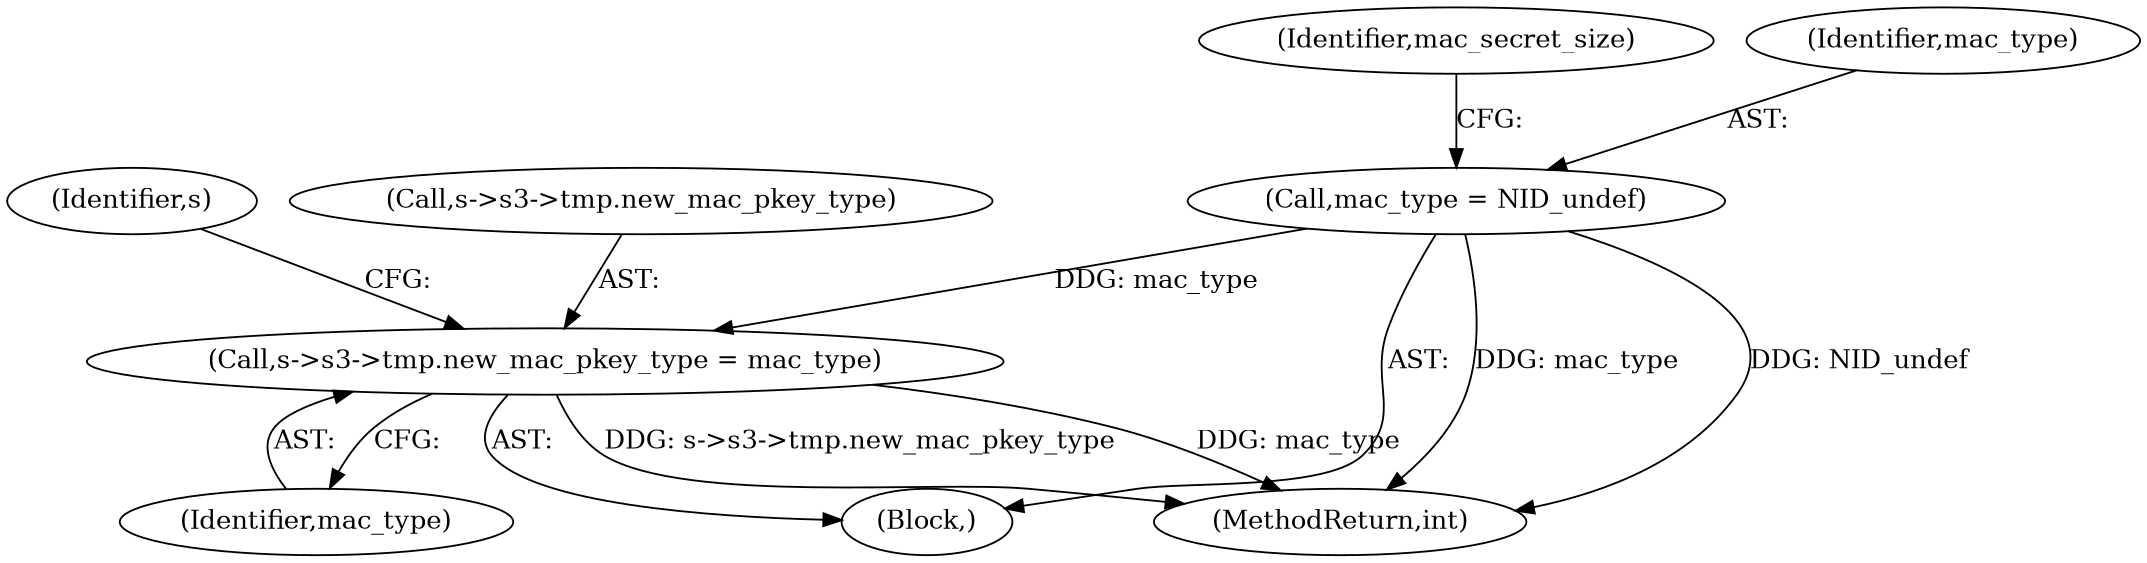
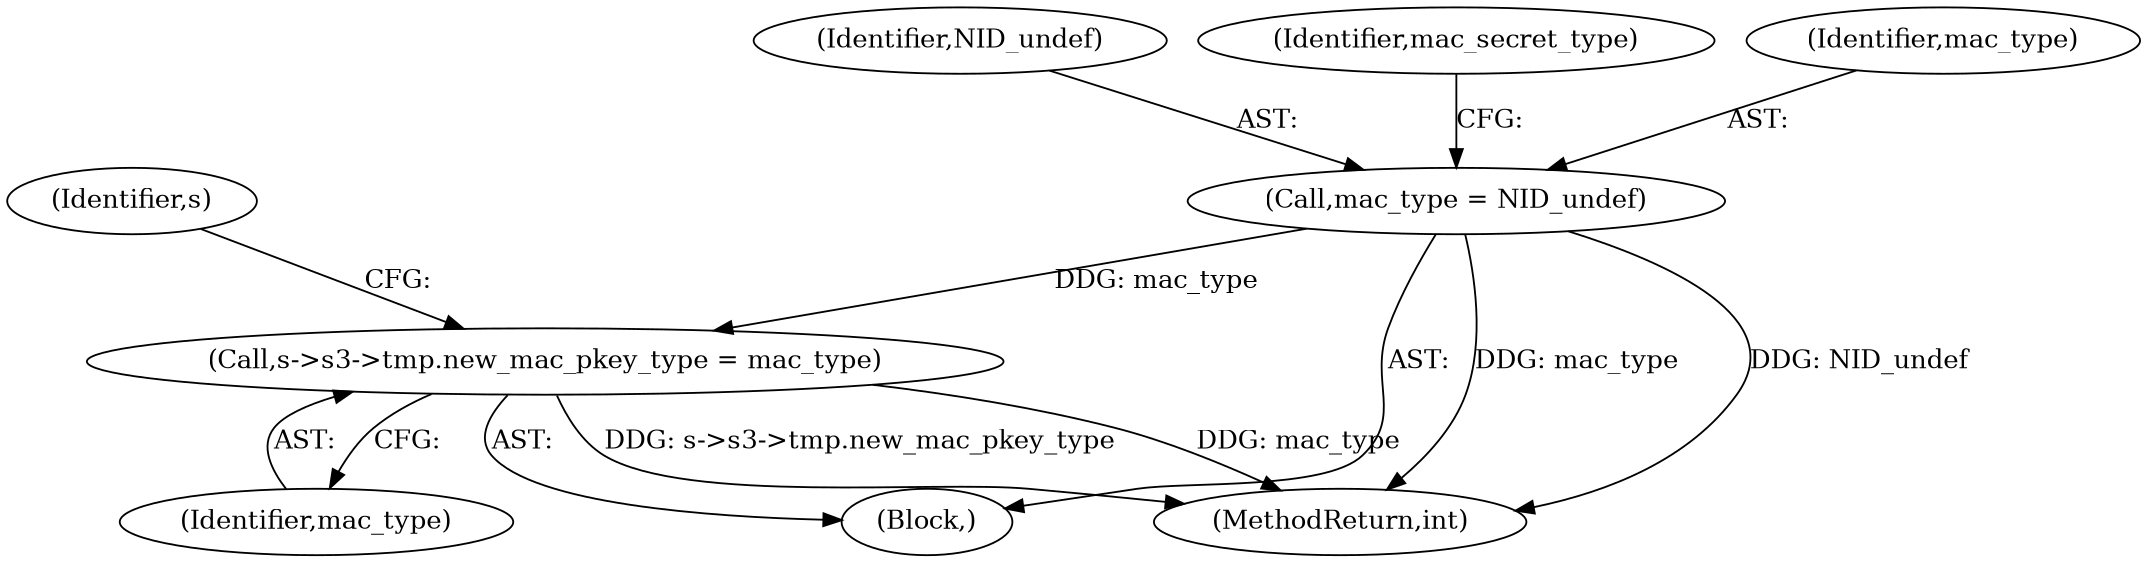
none -> (960, 41)
(1456, 41) -> (1456, 41)
(641, 201) -> none
